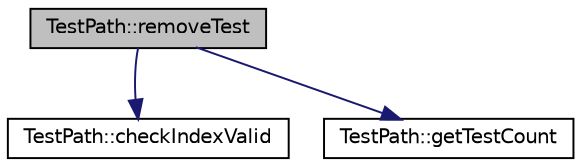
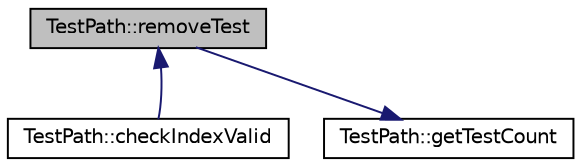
(135, 74) -> (161, 94)
